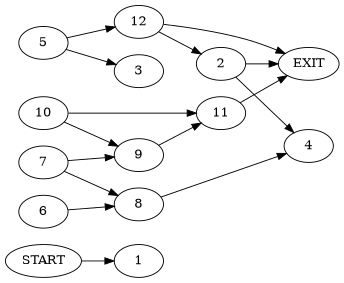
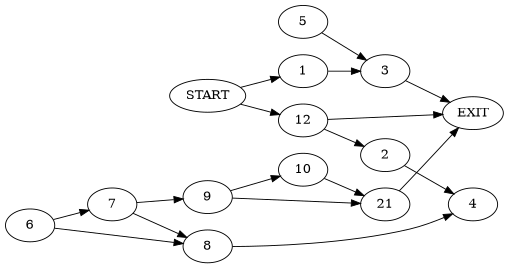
(87, 33) -> (256, 108)
(257, 64) -> (424, 89)
none -> (340, 71)
(221, 113) -> (385, 204)
(87, 132) -> (251, 185)
none -> (67, 216)
